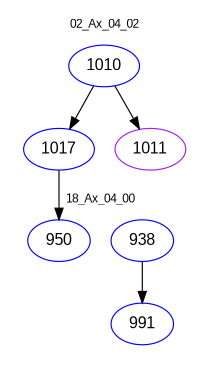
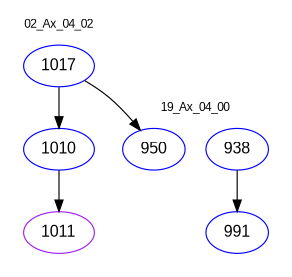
(85, 102) -> (59, 102)
(101, 200) -> (196, 108)
